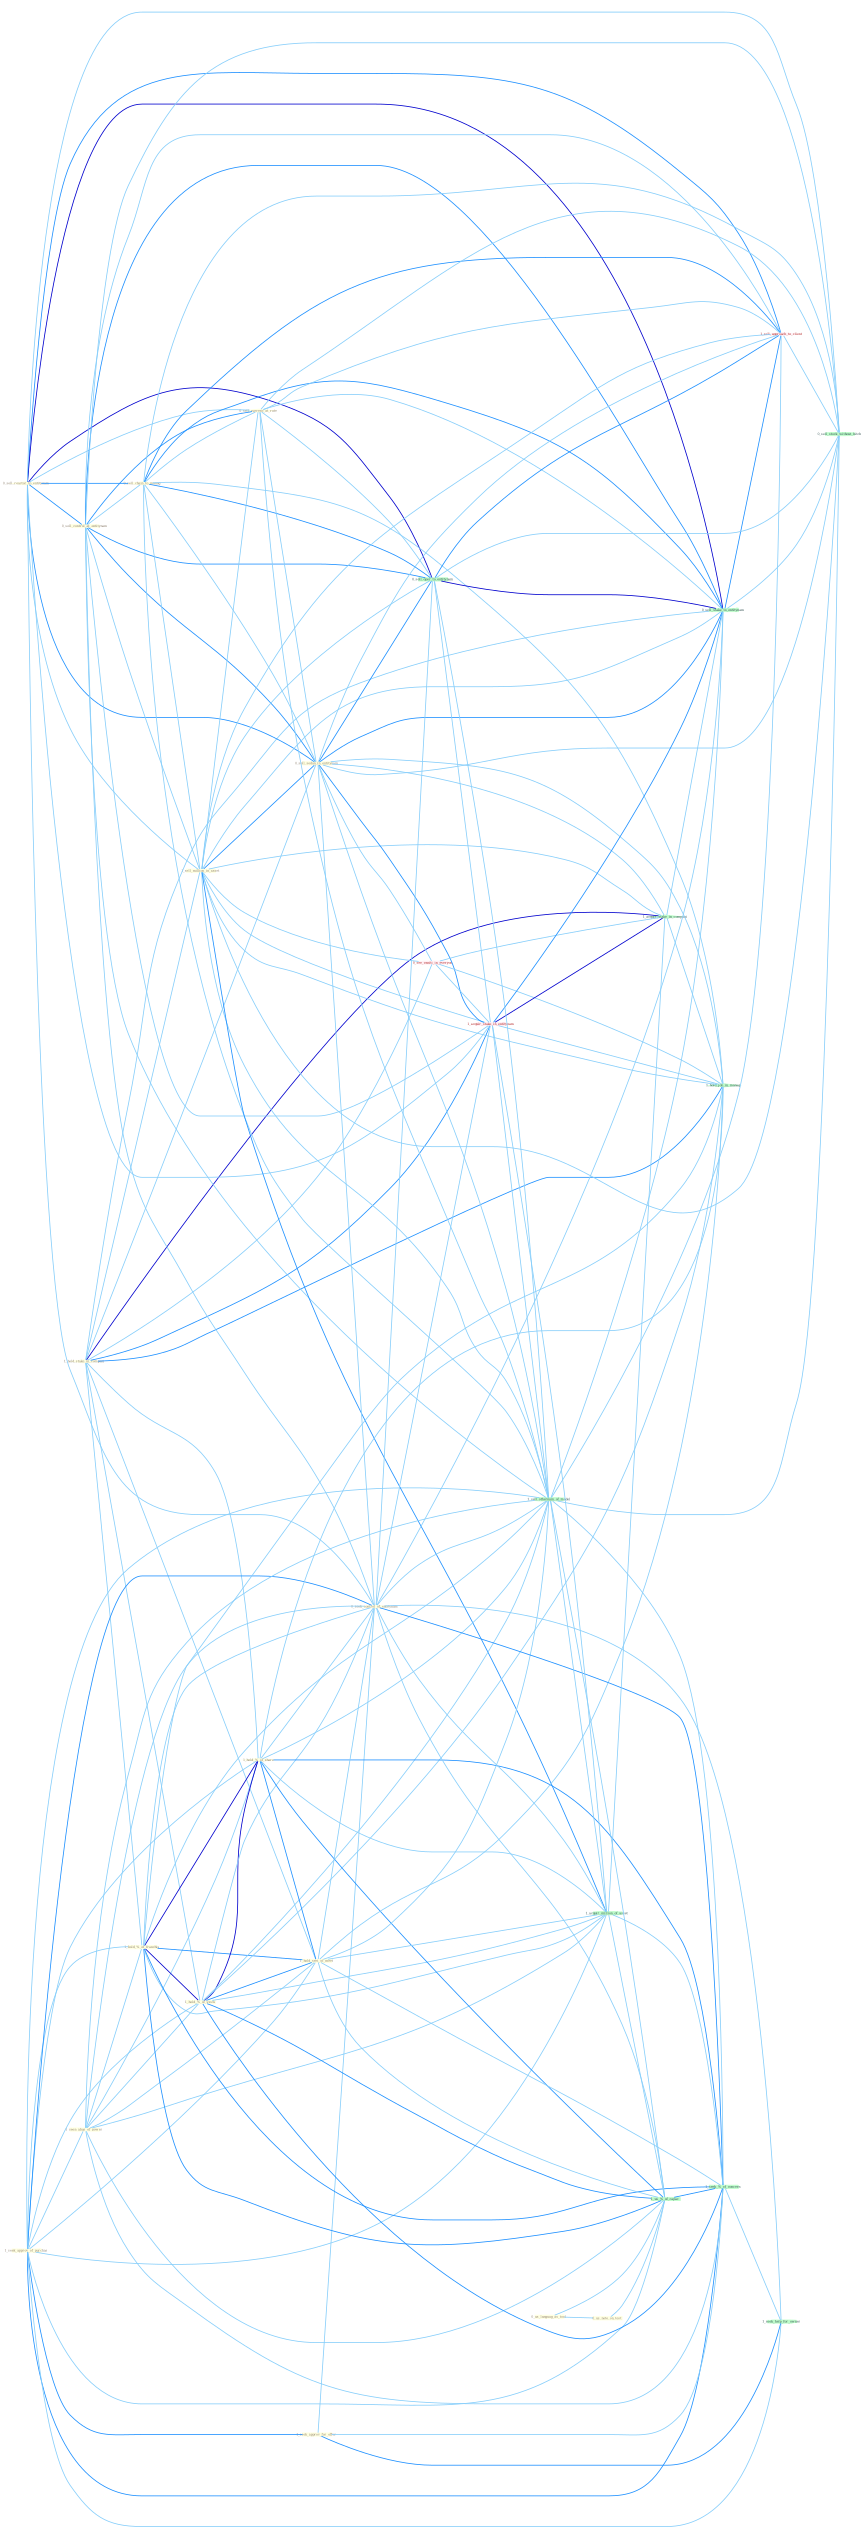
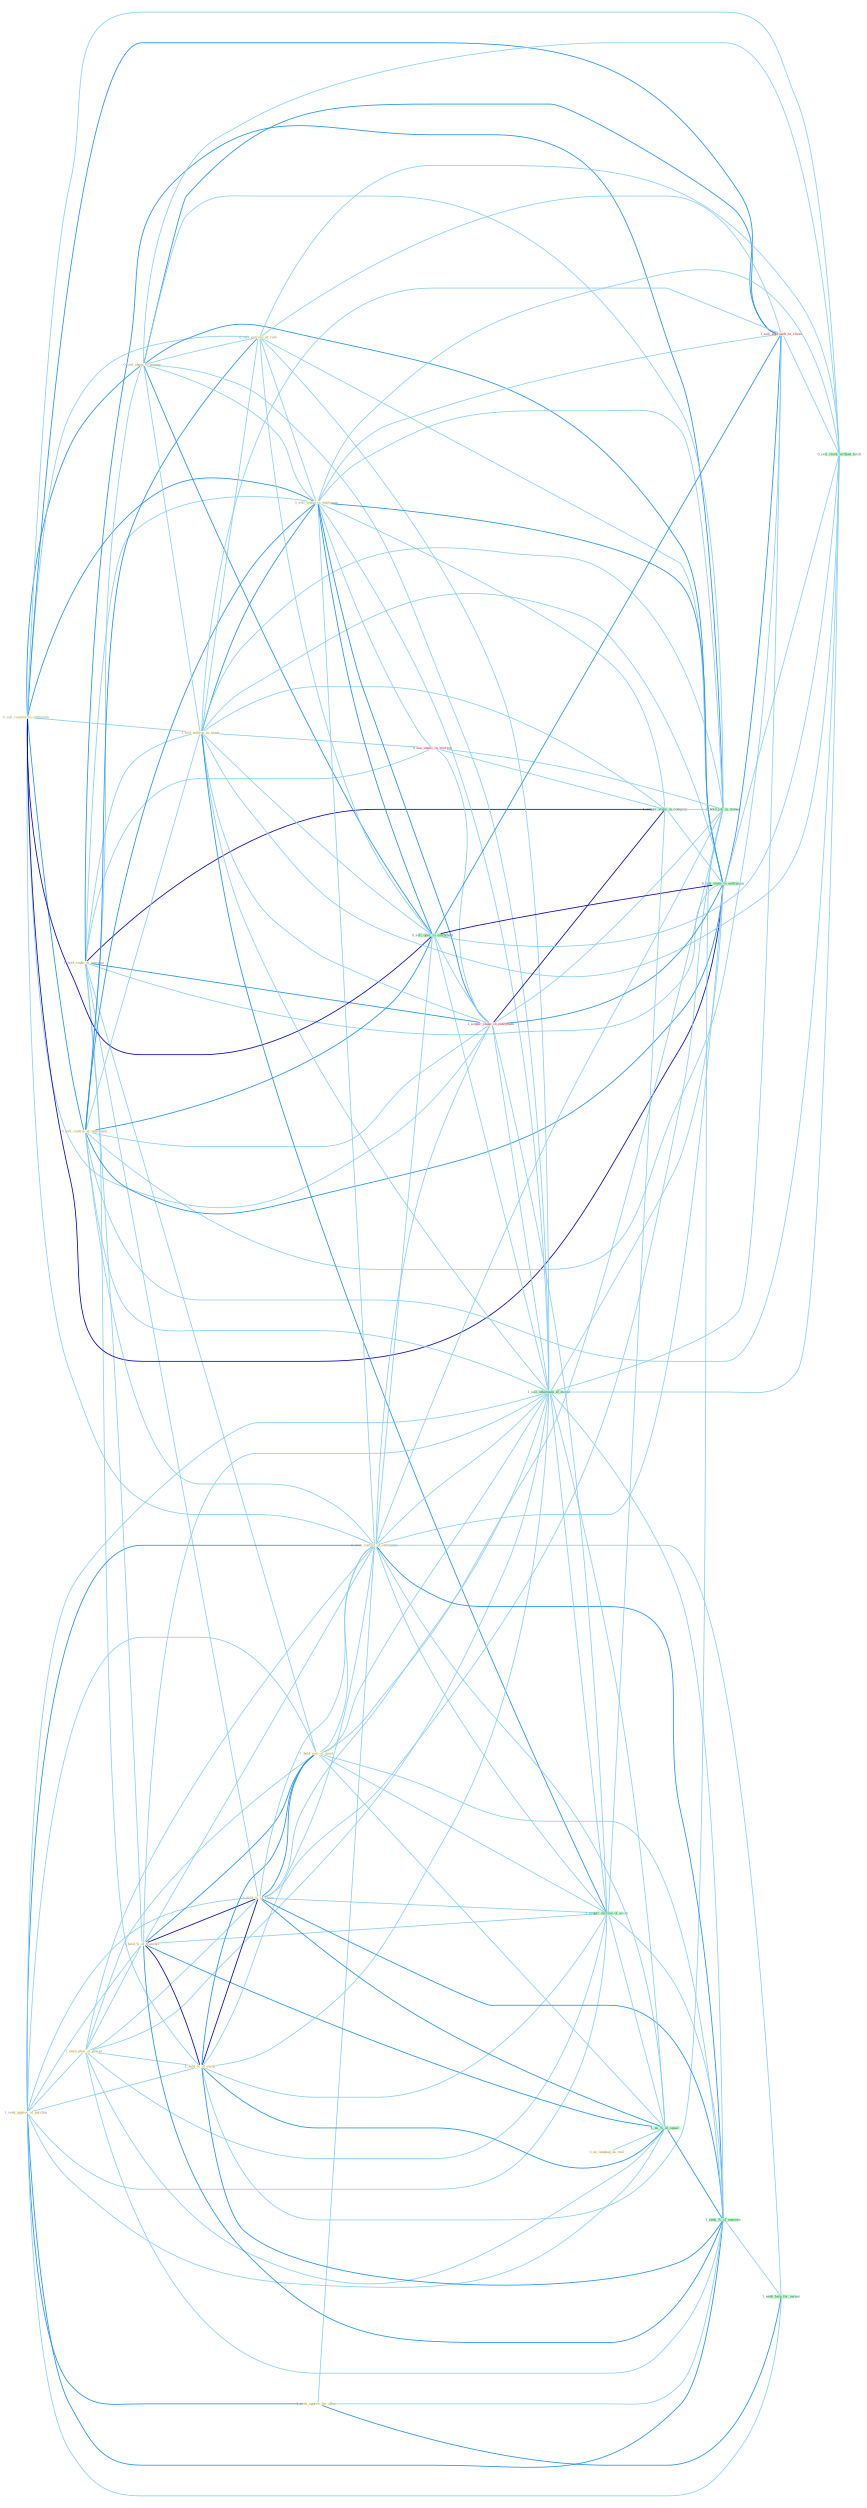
(341, 1453) -> (551, 1133)
(608, 2318) -> none
